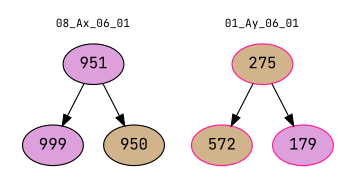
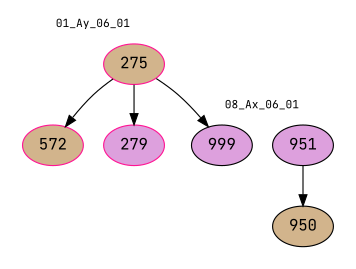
(76, 100) -> (190, 106)
(303, 145) -> (134, 145)
